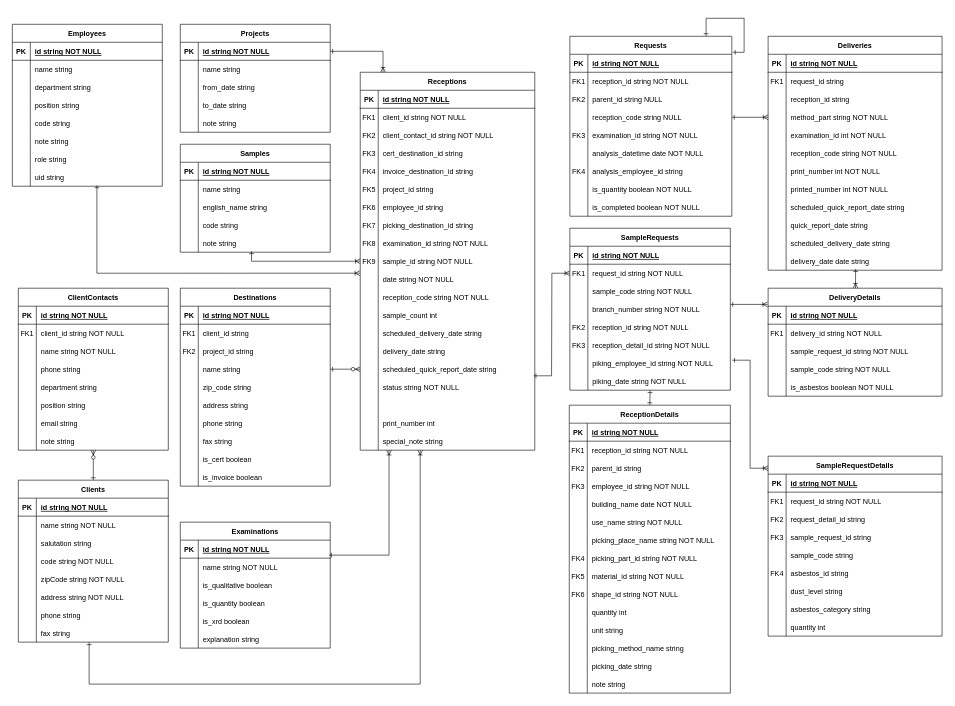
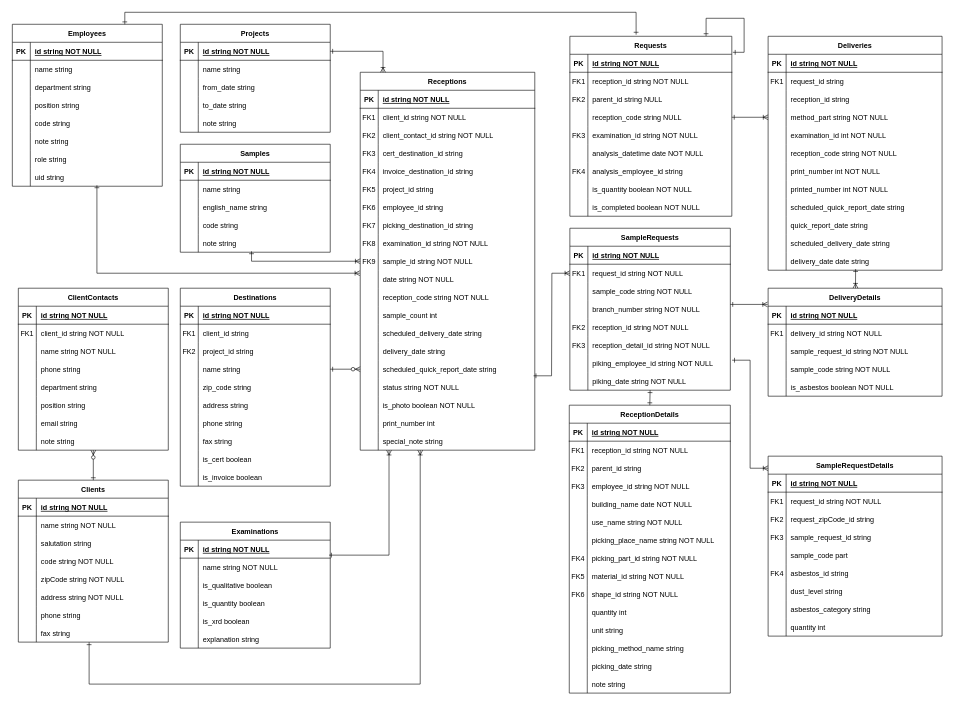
none -> (385, 12)
none -> (457, 405)
(835, 520) -> (837, 520)
(824, 556) -> (821, 556)
